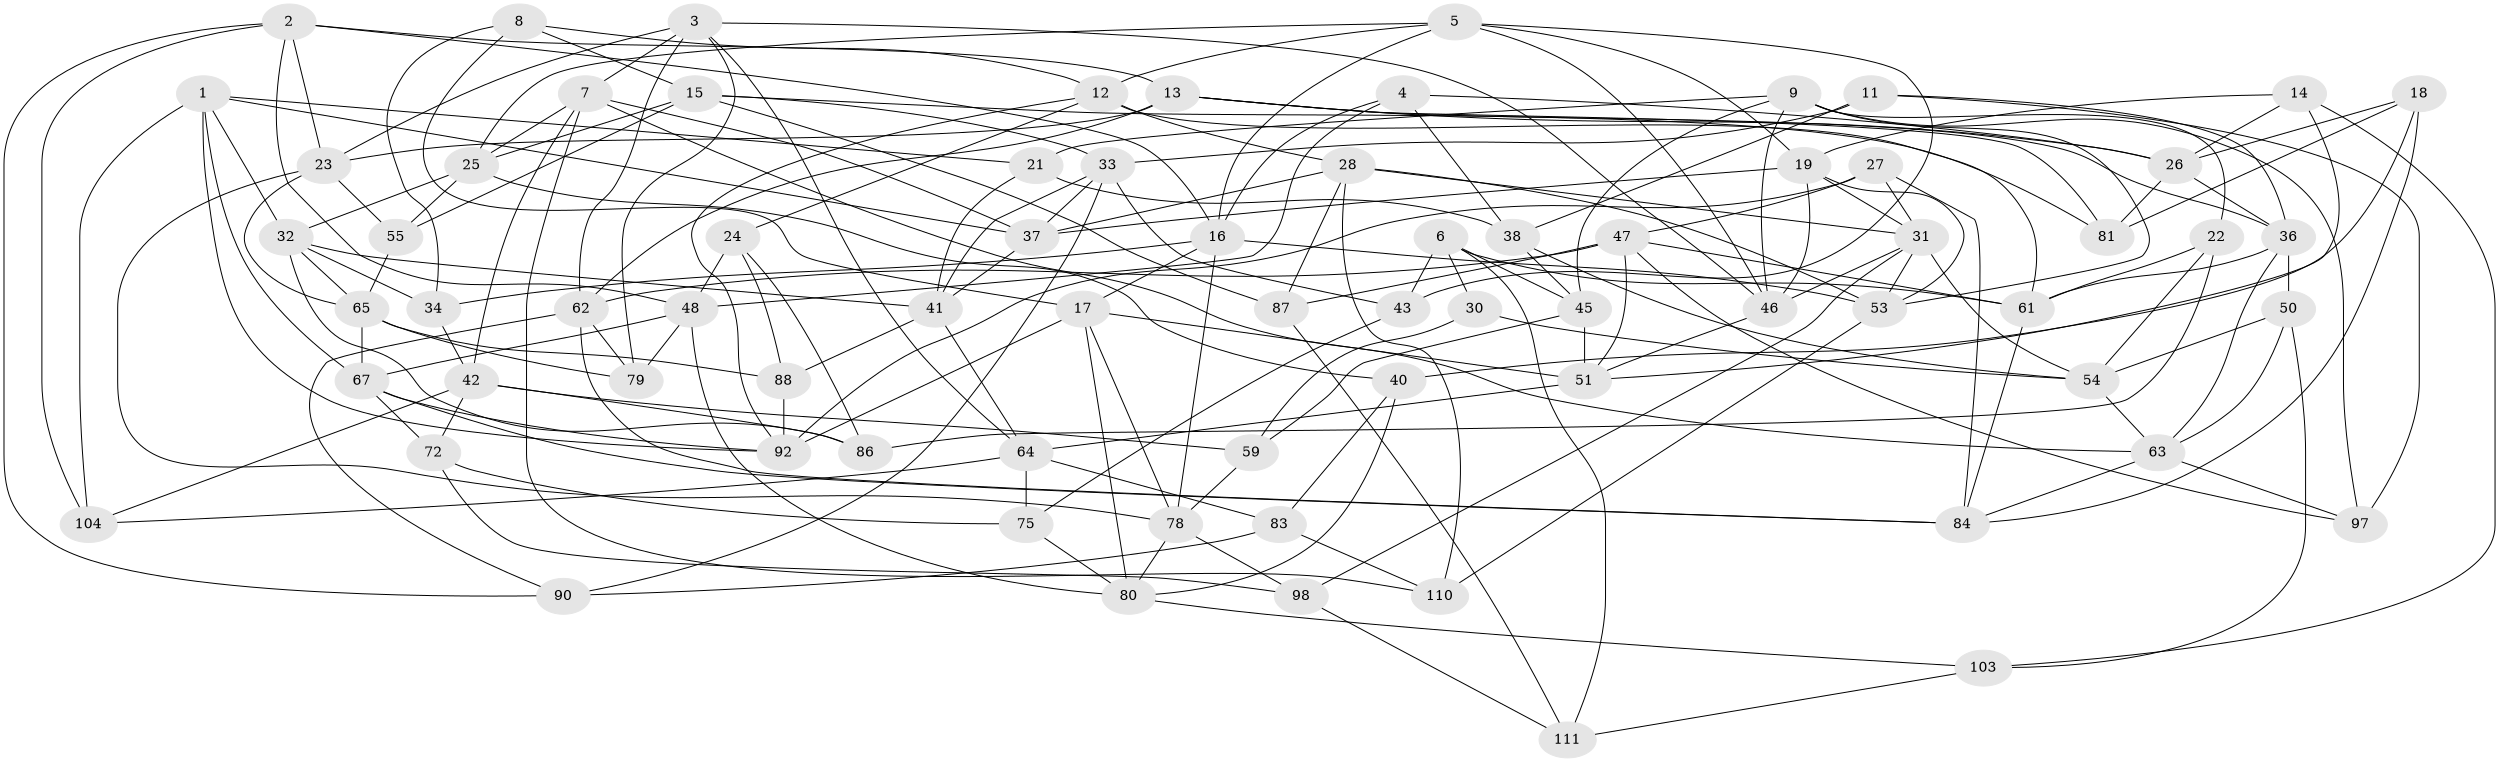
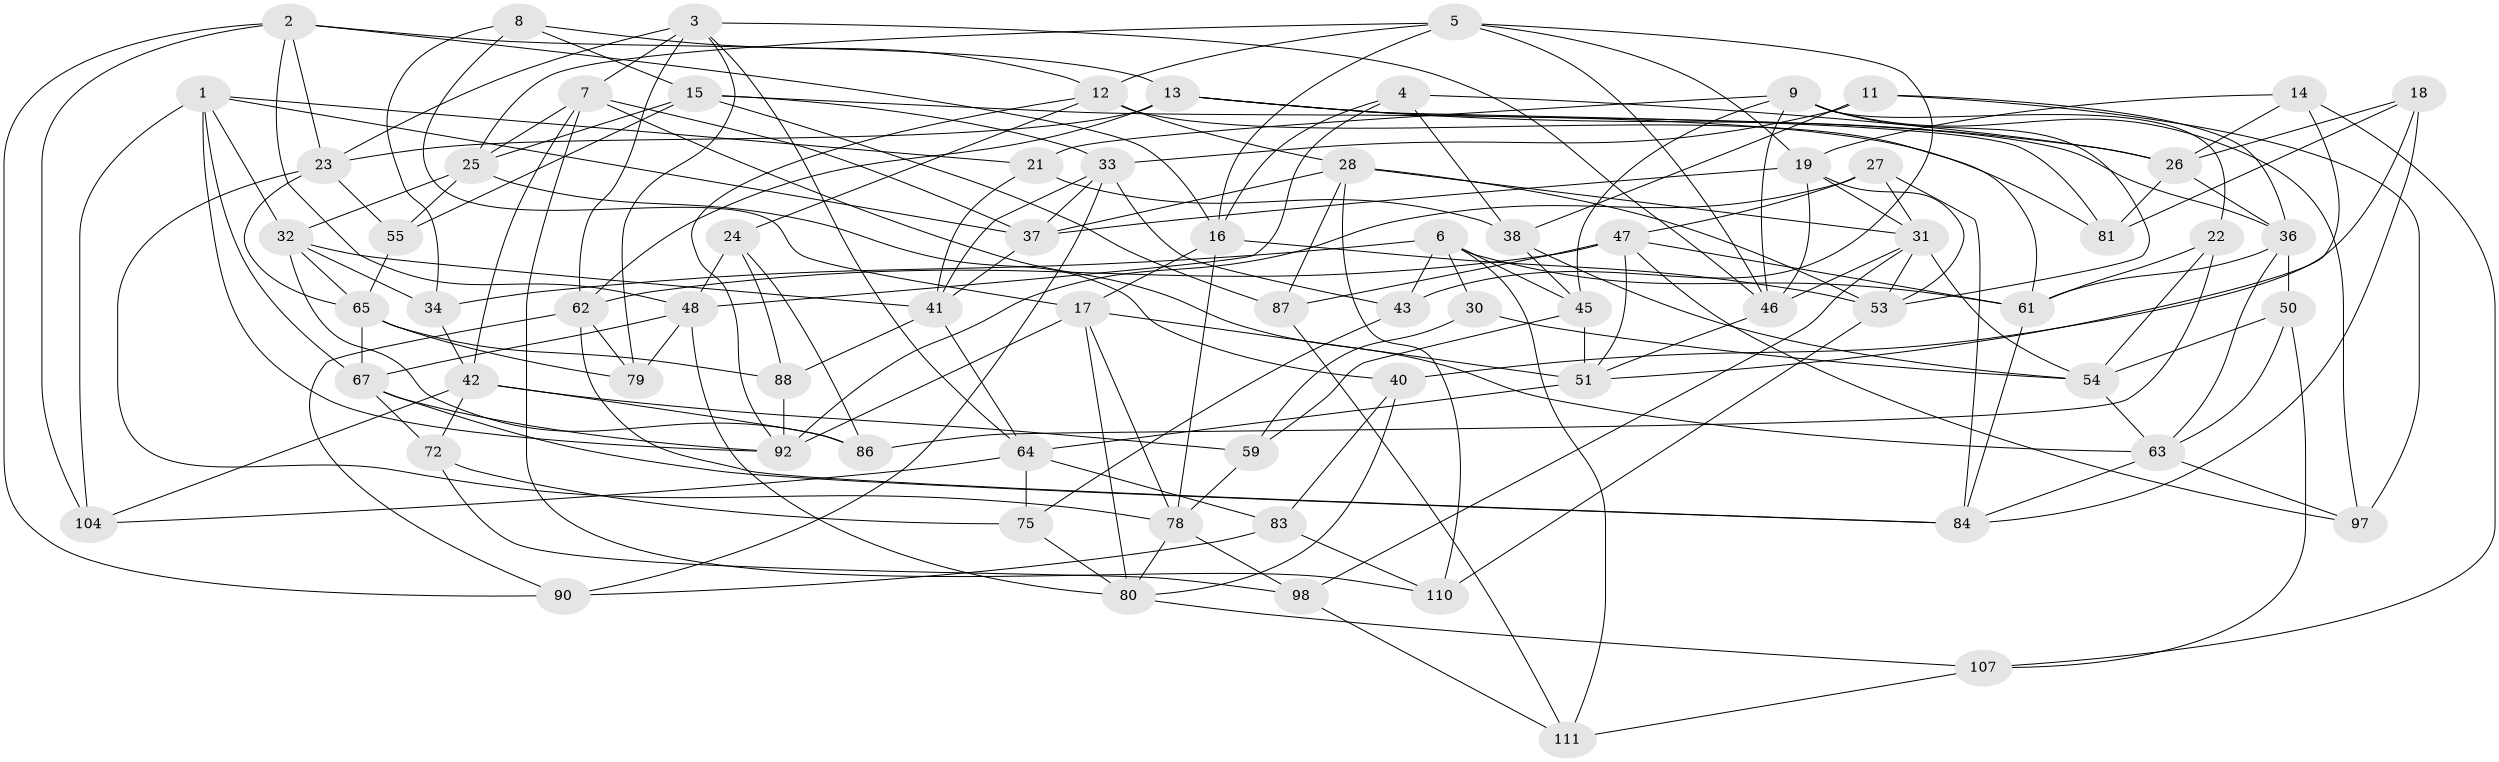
(733, 275) -> (1080, 265)
(1983, 668) -> (1983, 668)
